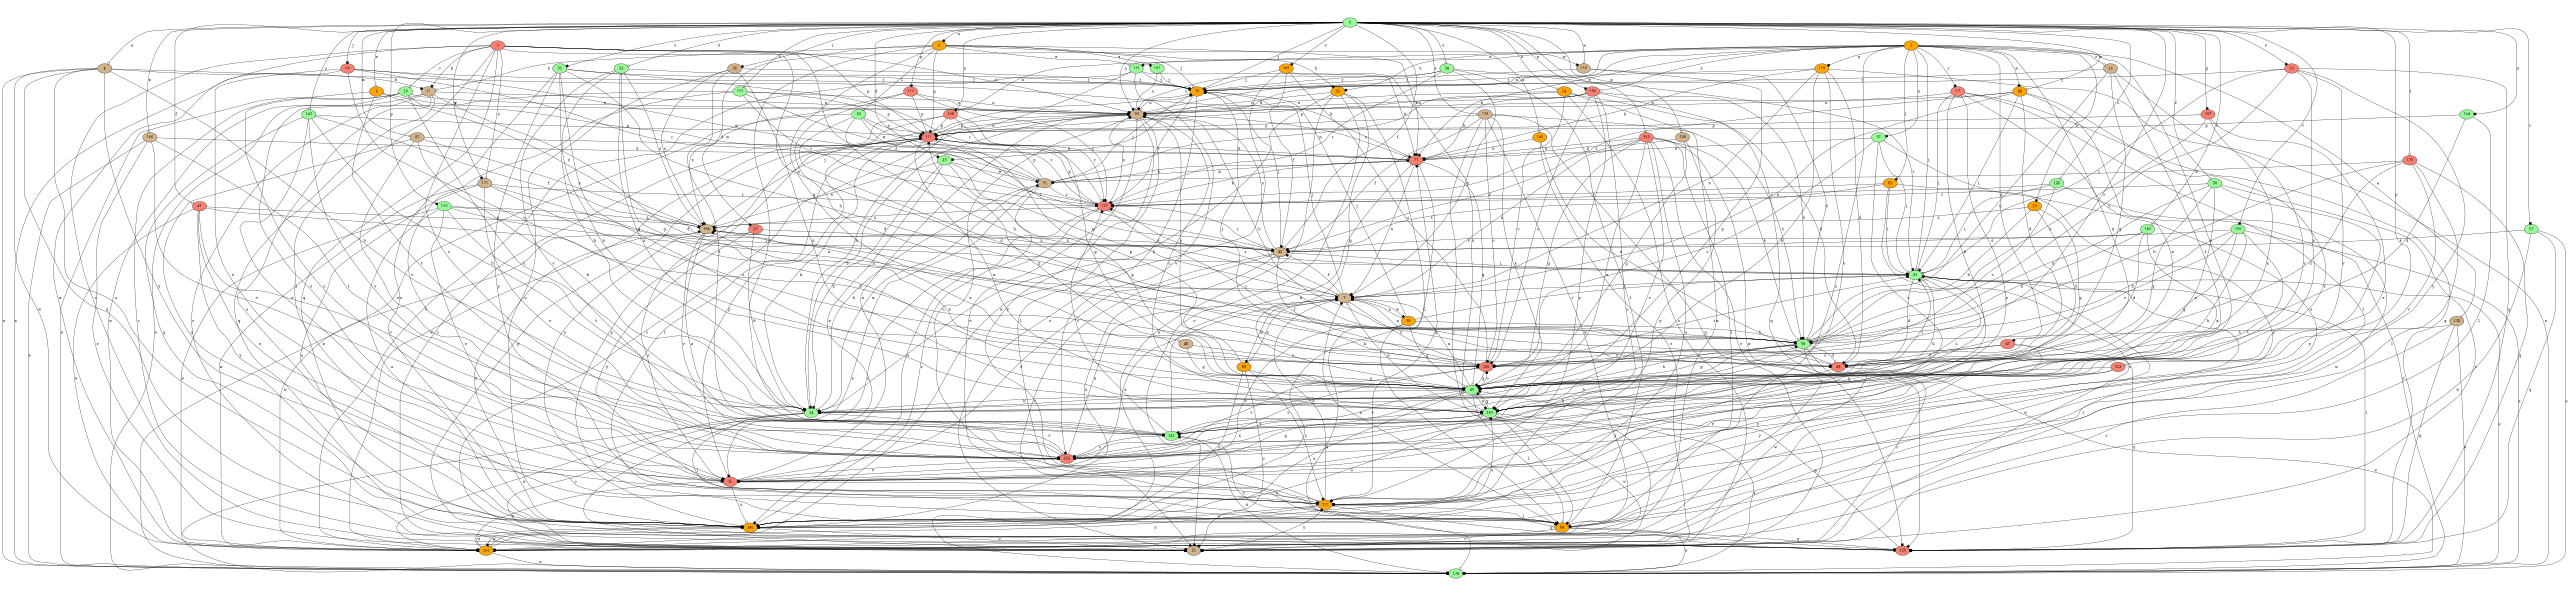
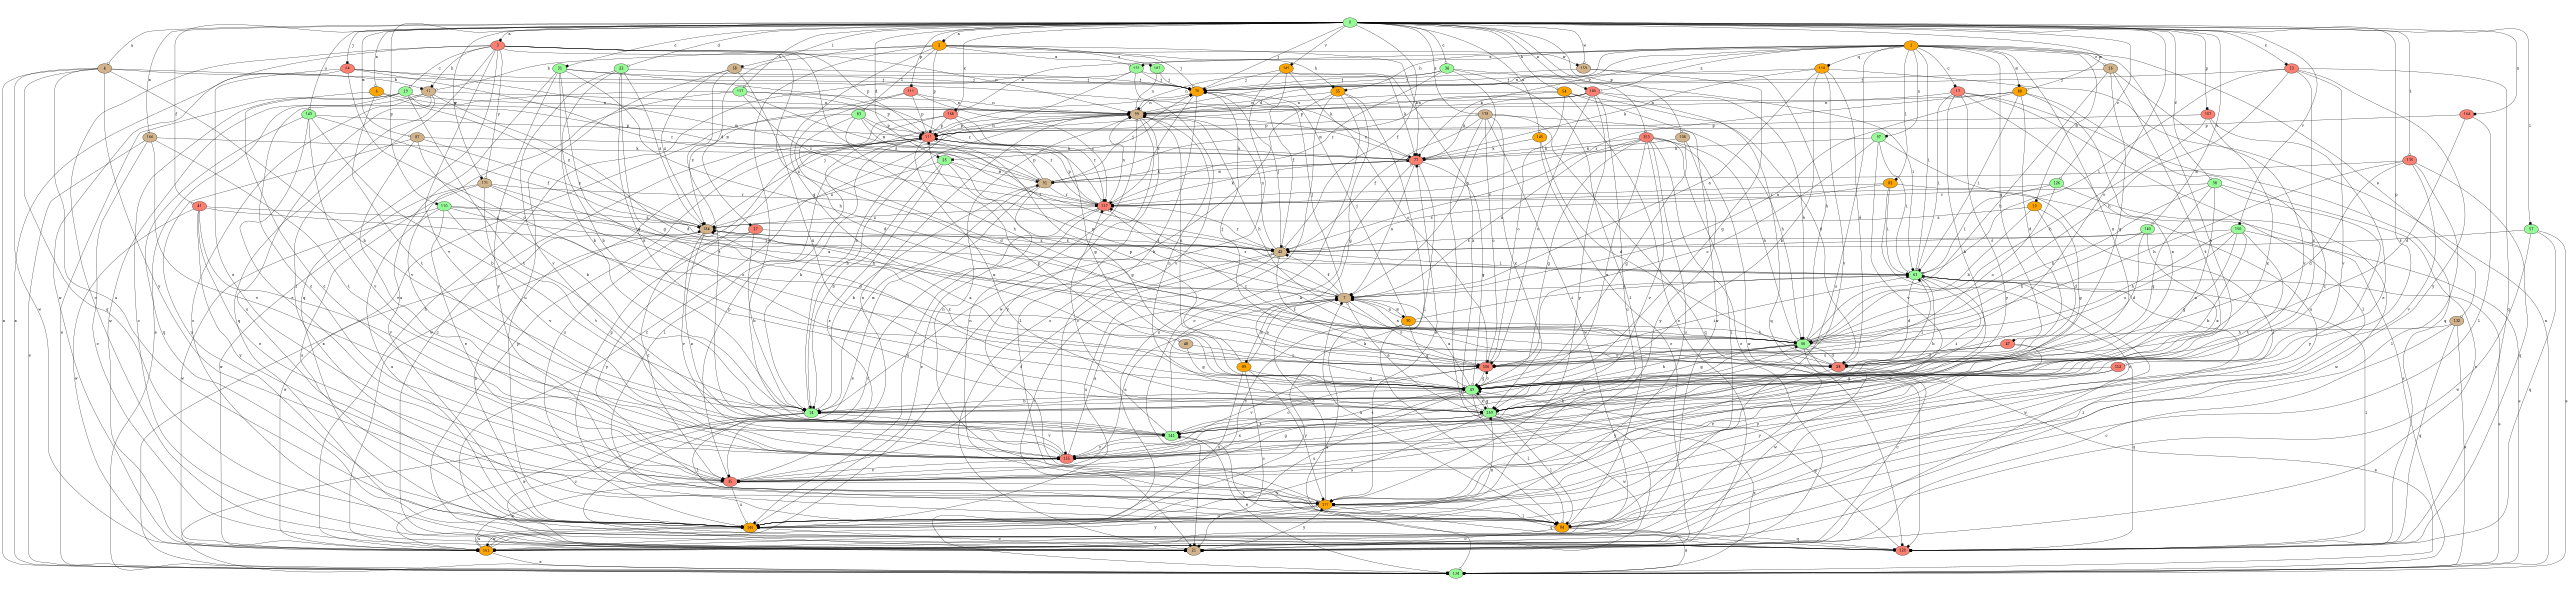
(1207, 34) -> (921, 24)
(2467, 114) -> (2467, 114)
